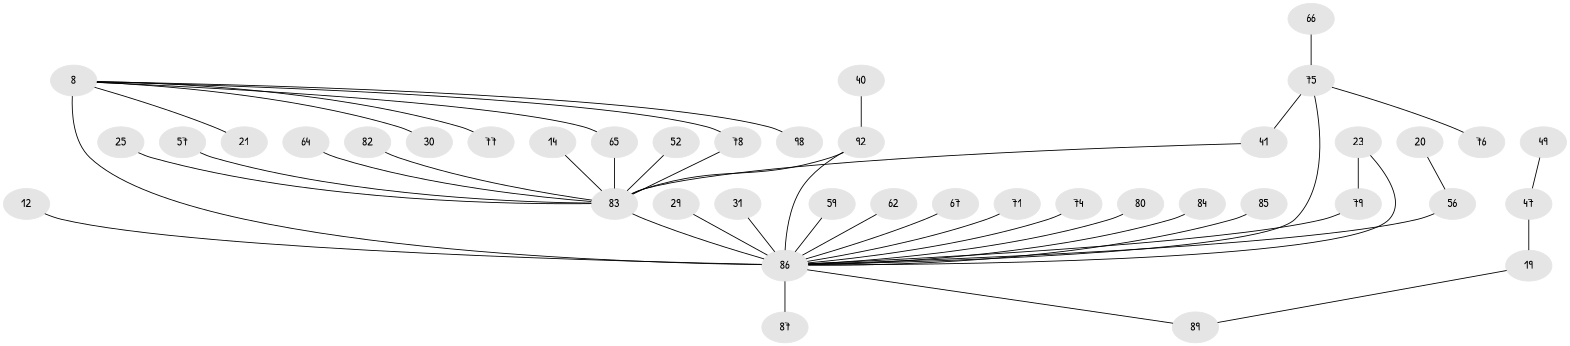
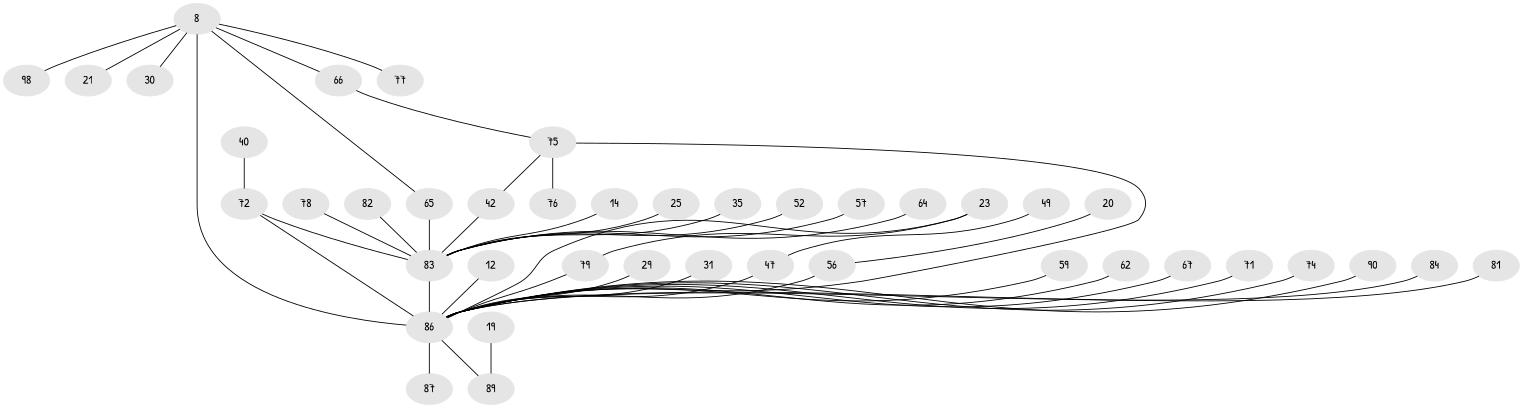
(410, 95) -> (268, 50)
(861, 142) -> (244, 204)
(1264, 142) -> (491, 204)
none -> (738, 204)
(1141, 204) -> (1373, 266)
(1264, 204) -> (1496, 266)
(1529, 235) -> (600, 297)
